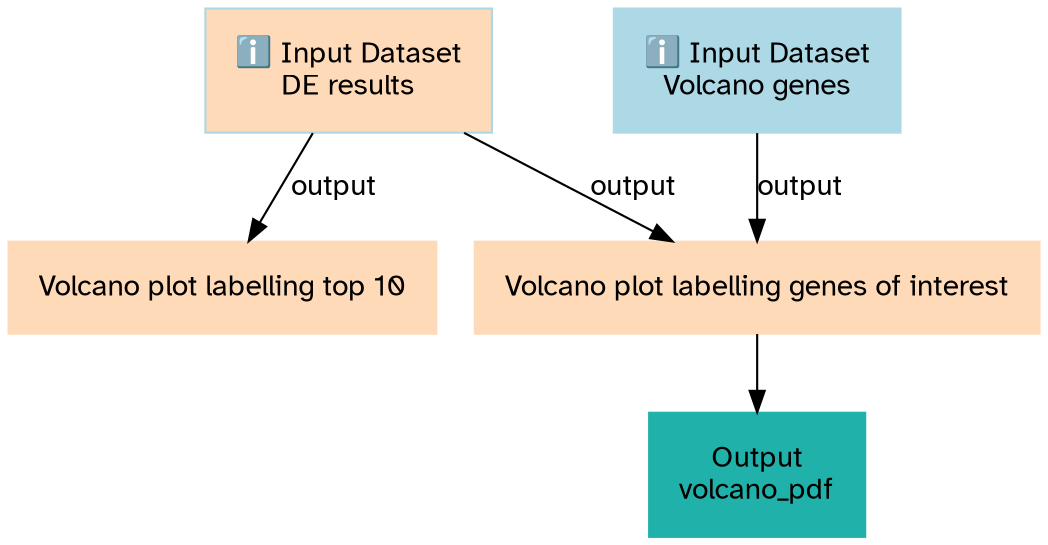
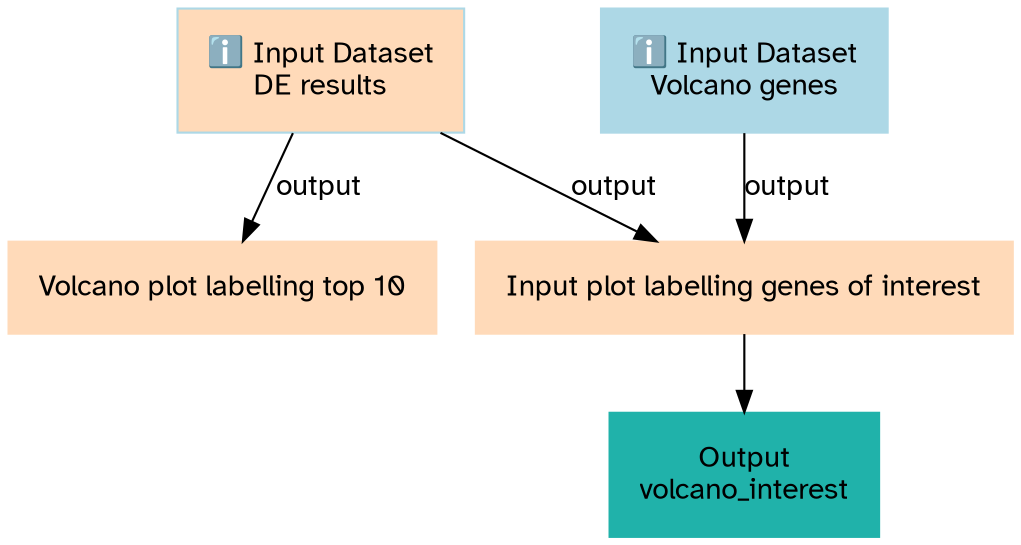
(757, 288) -> (744, 288)
(757, 475) -> (744, 475)
